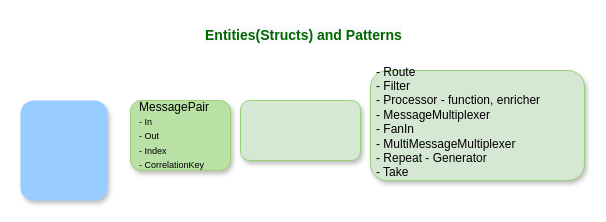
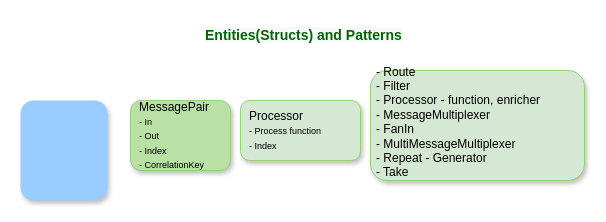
none -> (291, 131)
